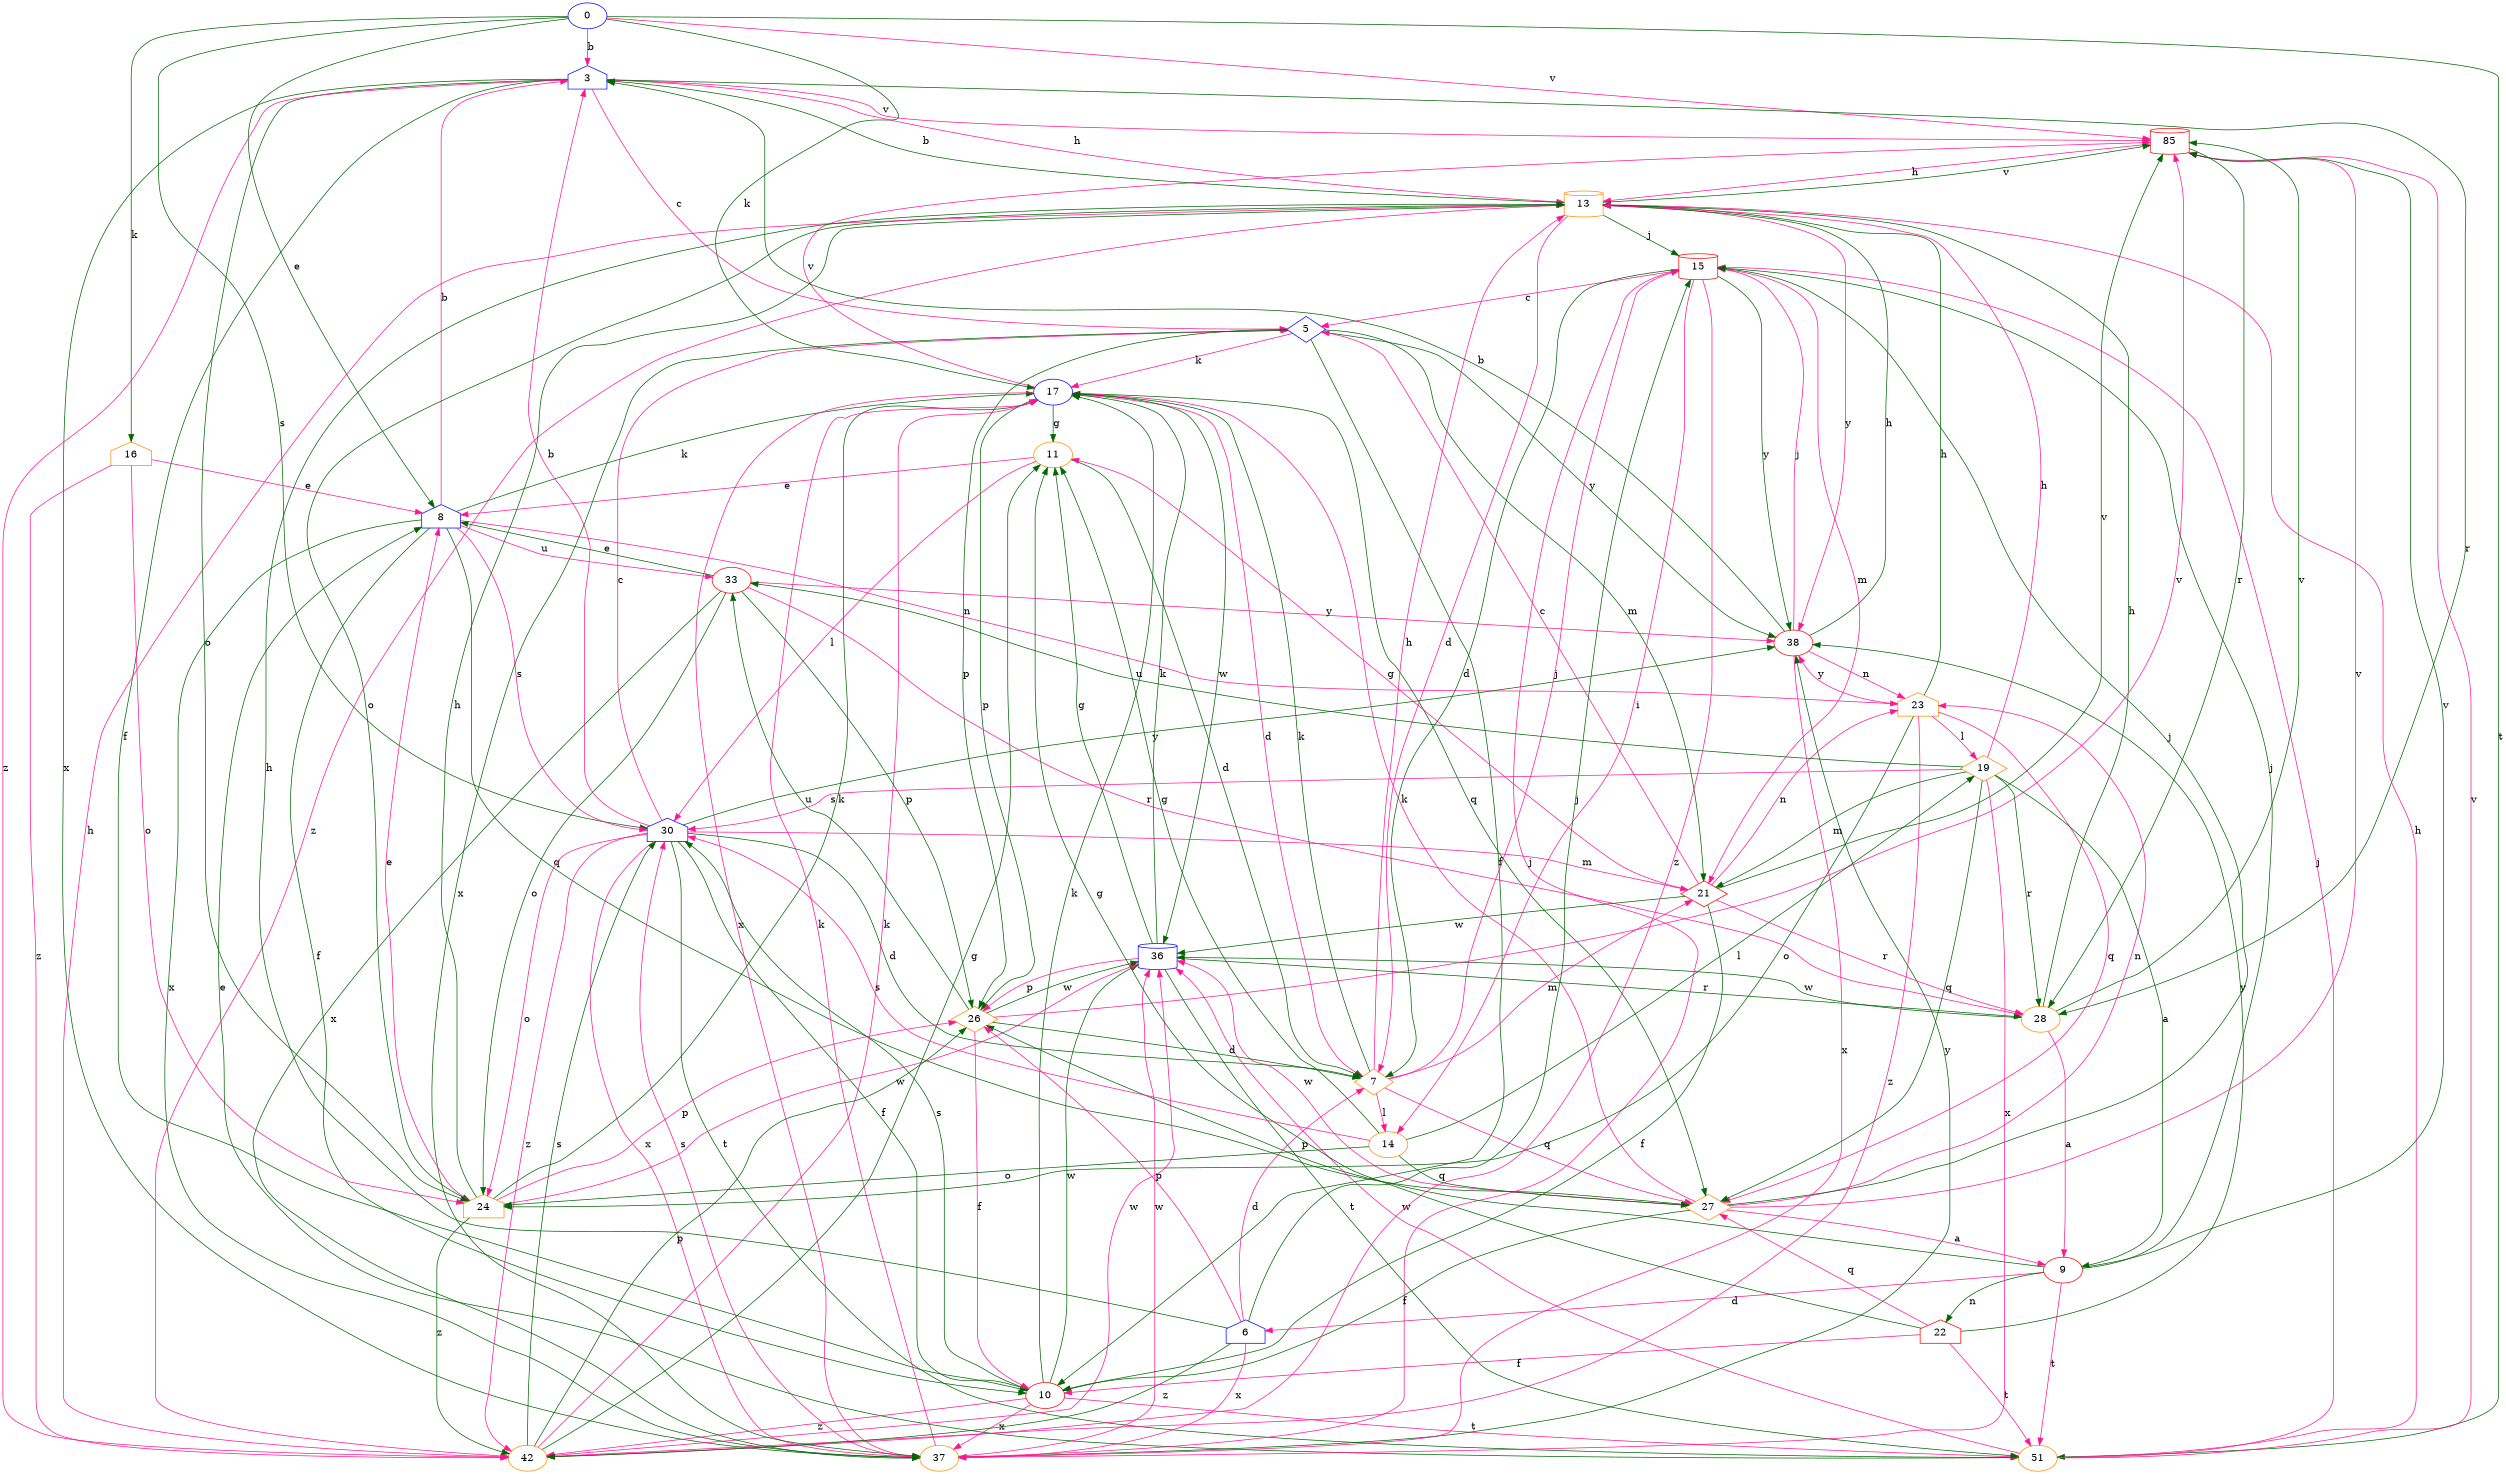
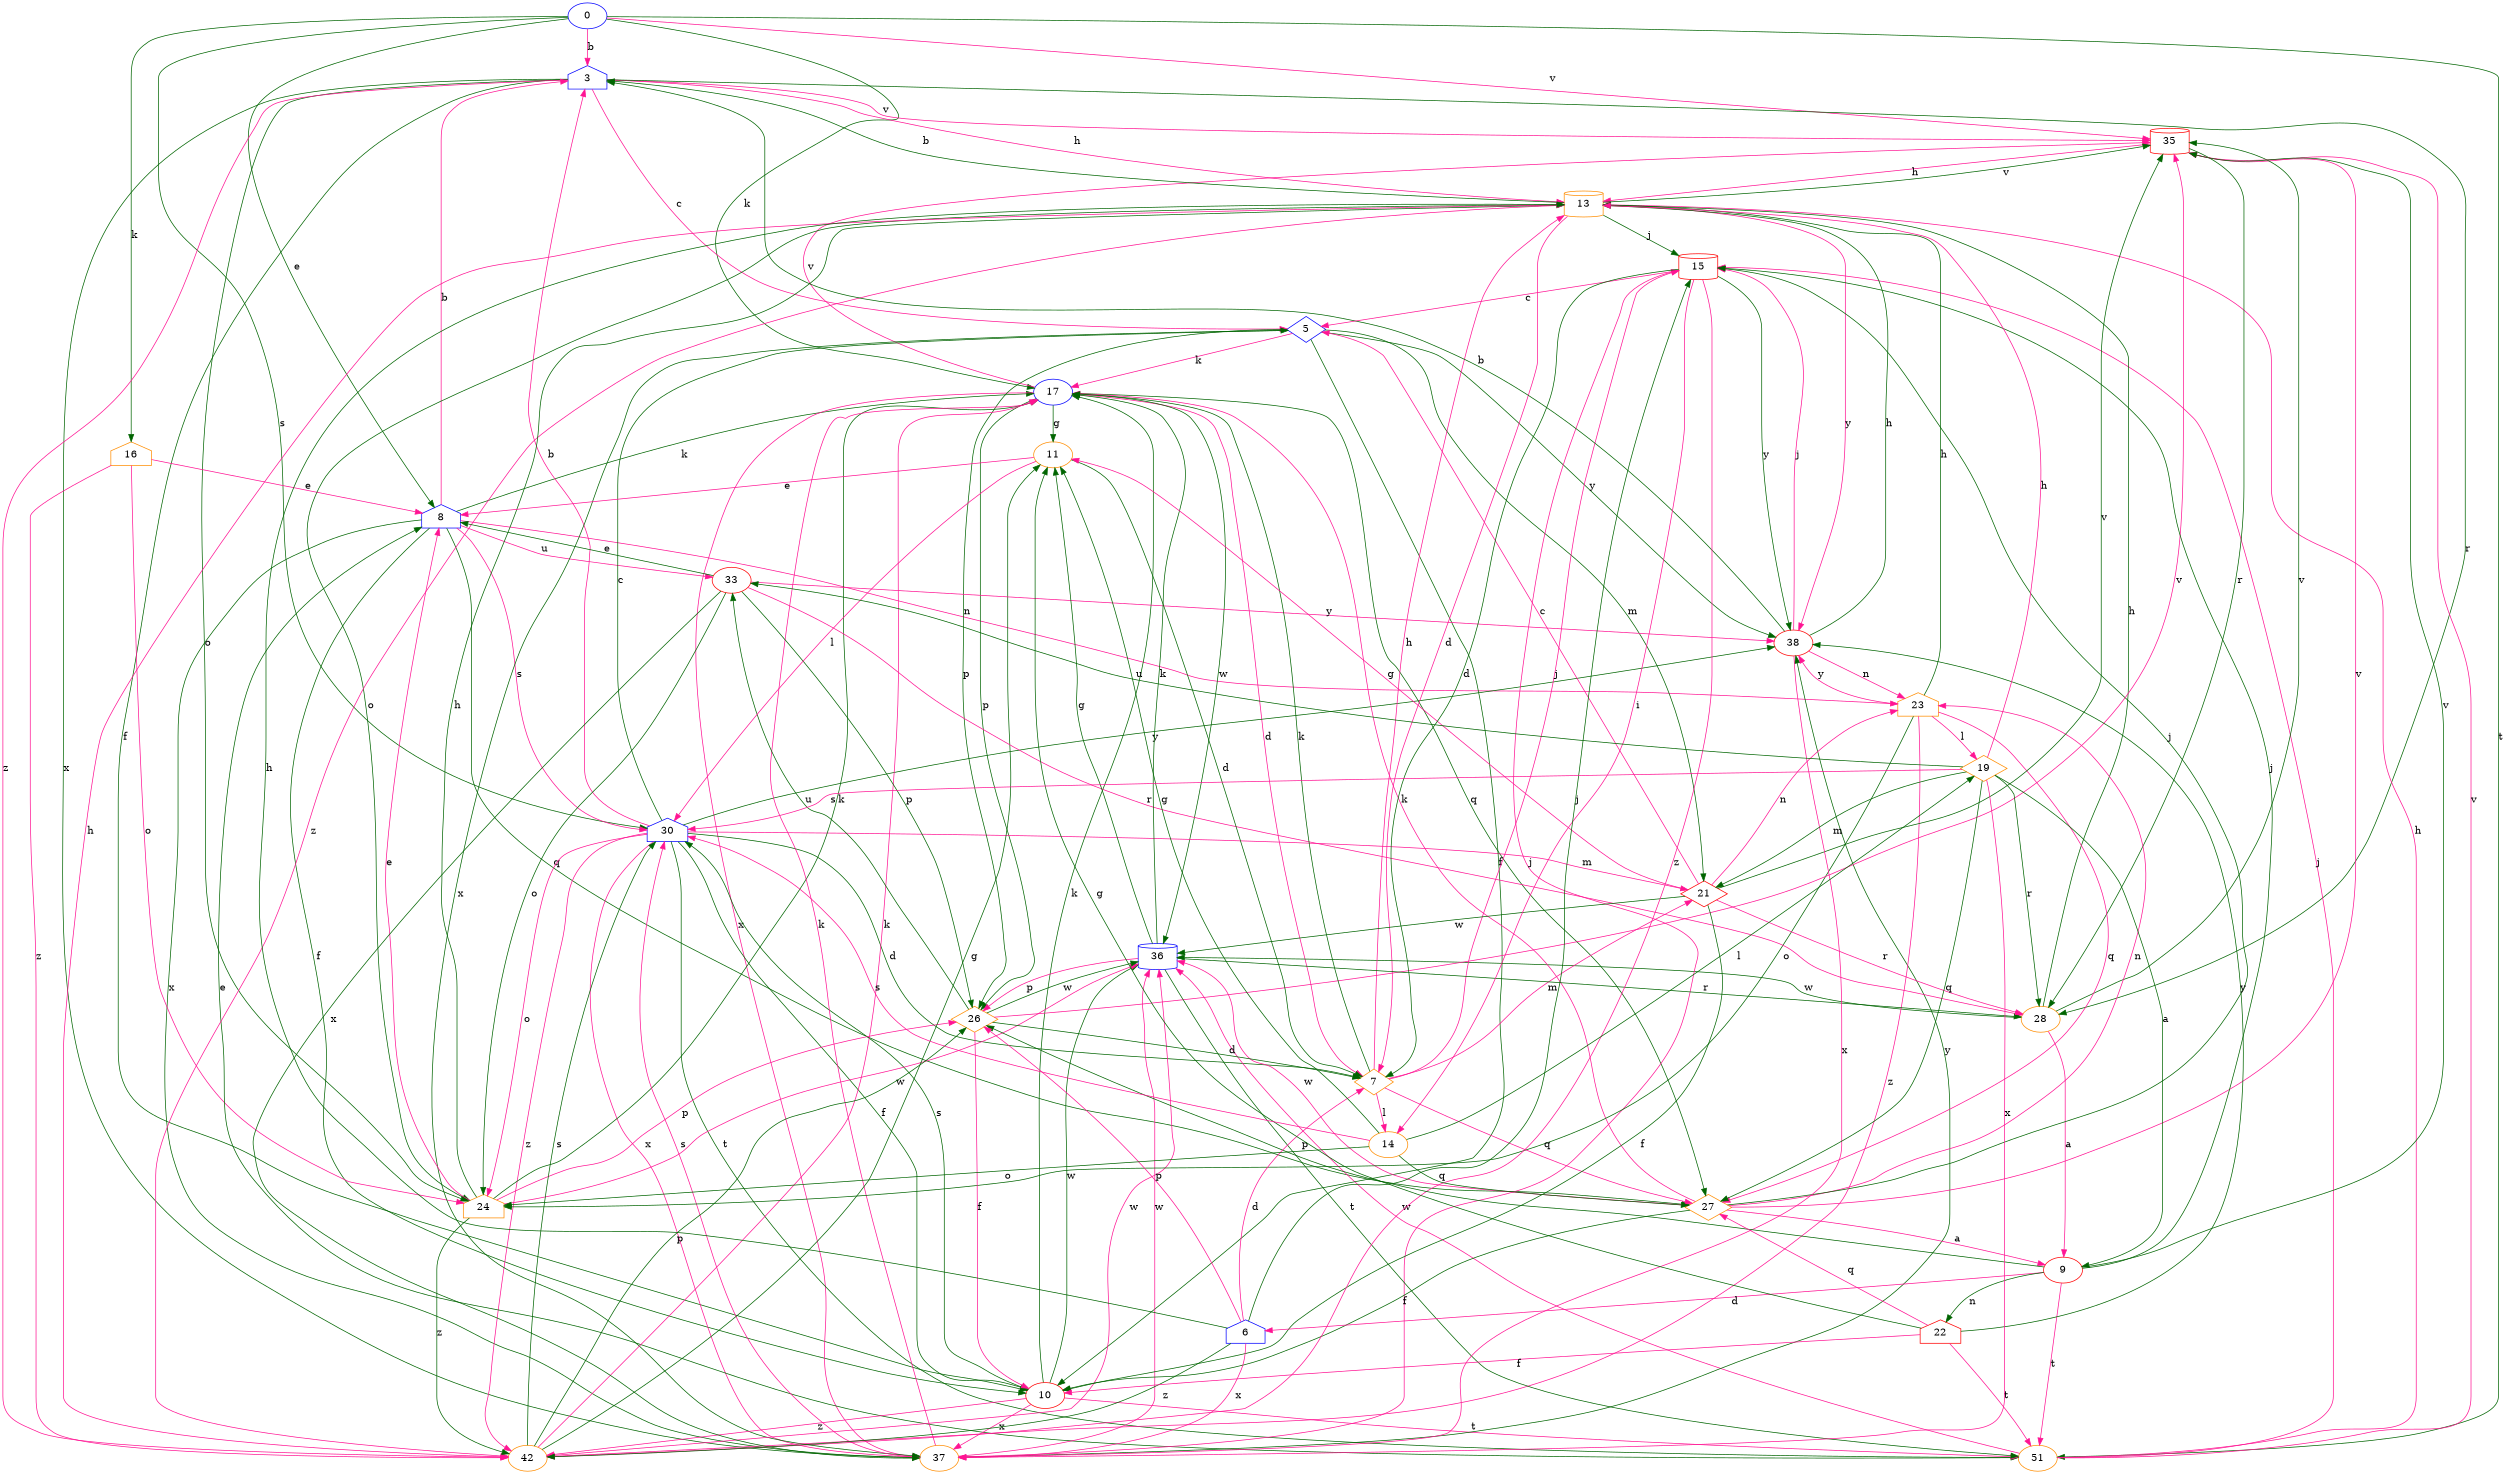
(2170, 141) -> (2170, 141)
(746, 363) -> (746, 363)
(1849, 560) -> none
